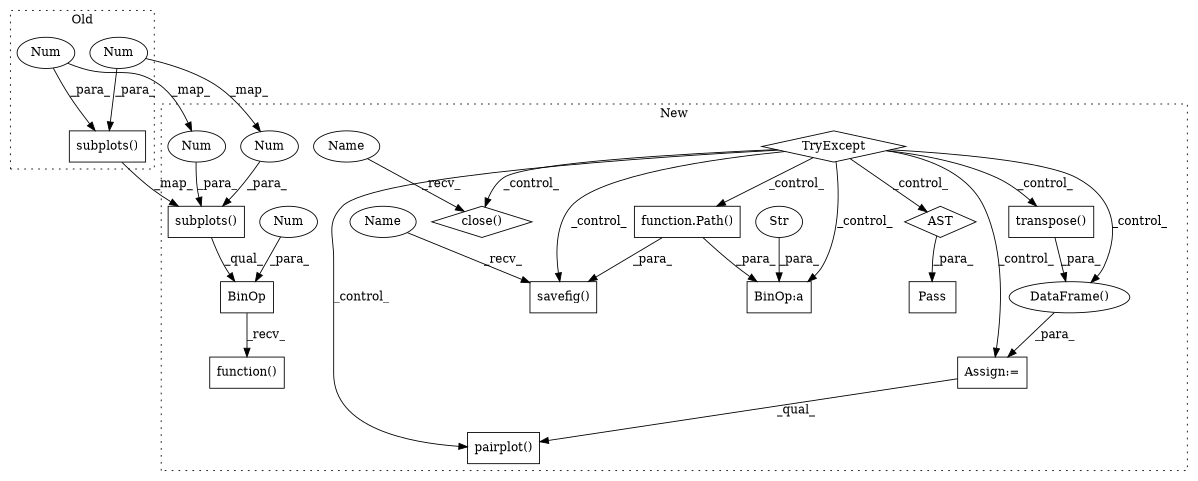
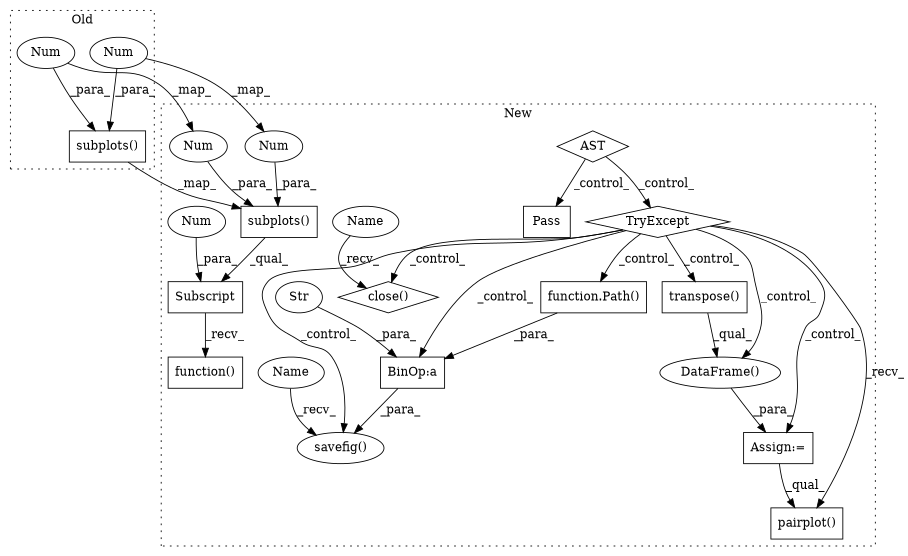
(885, 183) -> (628, 176)
(629, 257) -> (379, 408)
(953, 260) -> (601, 184)
(1081, 260) -> (733, 335)
(247, 297) -> (205, 297)
(361, 297) -> (885, 373)
(563, 297) -> (341, 448)
